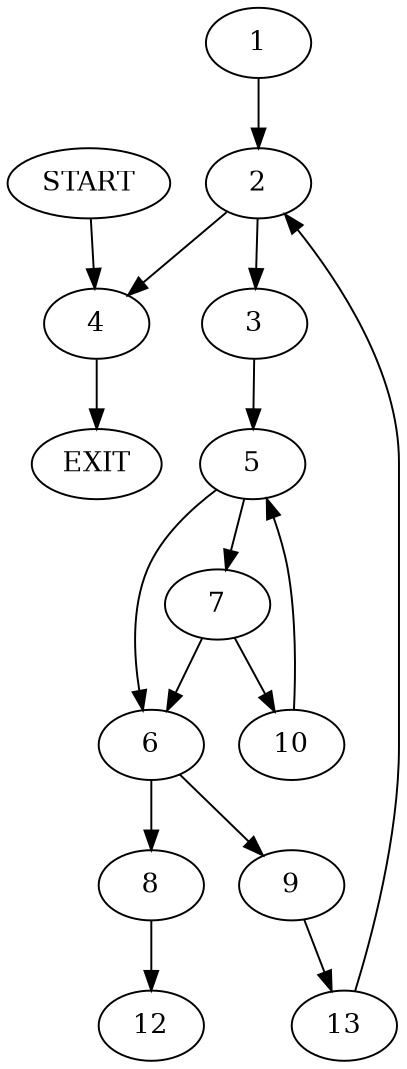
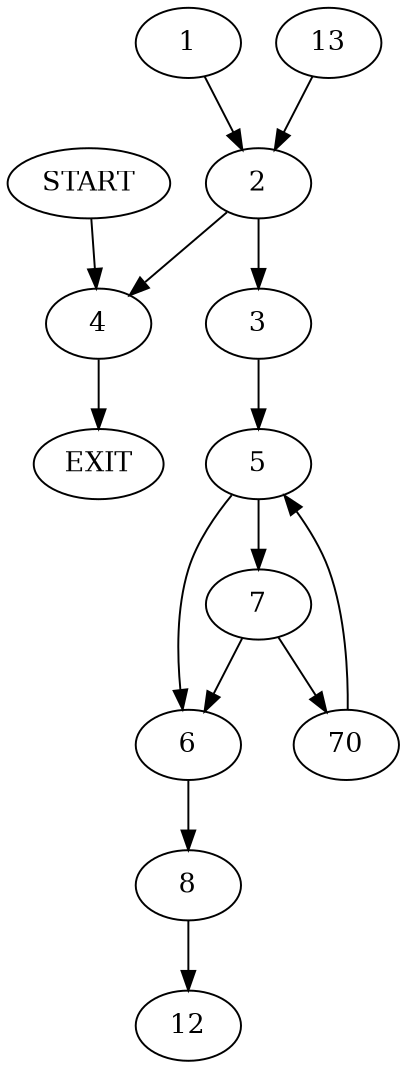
(292, 745) -> (346, 745)
(292, 885) -> none
